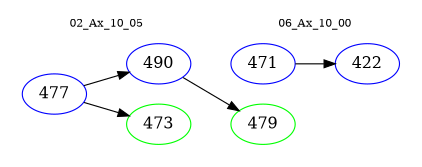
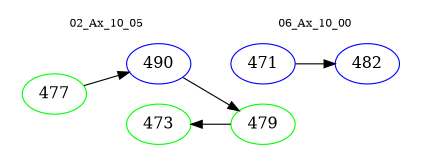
(367, 64) -> (367, 64)
(54, 94) -> (54, 94)
(101, 108) -> (215, 124)
